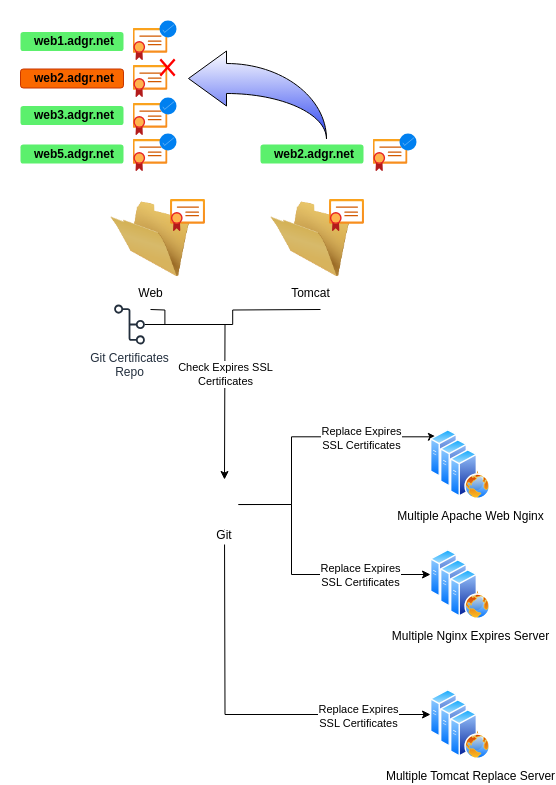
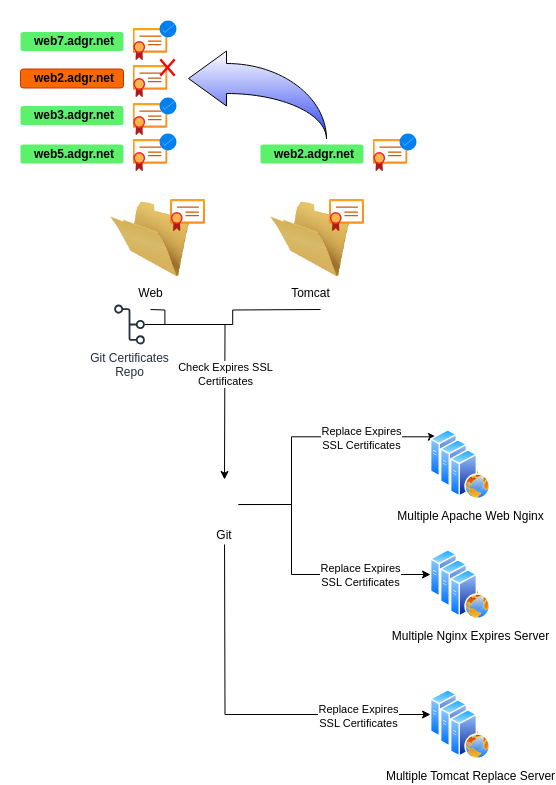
(75, 42) -> (75, 42)
